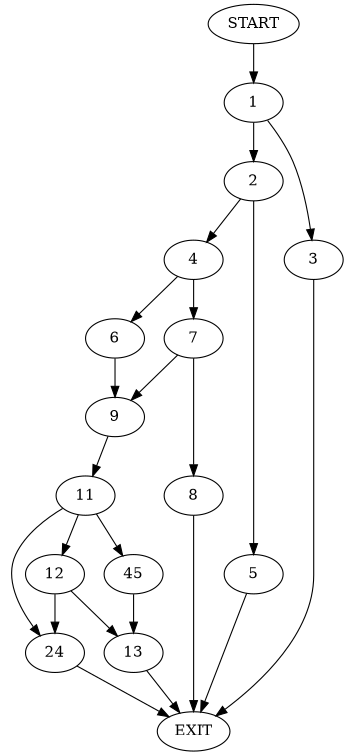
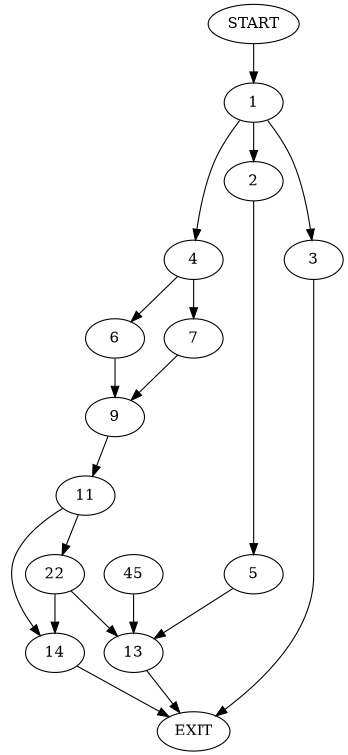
(227, 216) -> (211, 172)
(194, 496) -> none
(107, 530) -> none
(55, 574) -> (55, 574)
(226, 647) -> (198, 611)
(55, 653) -> (55, 653)
